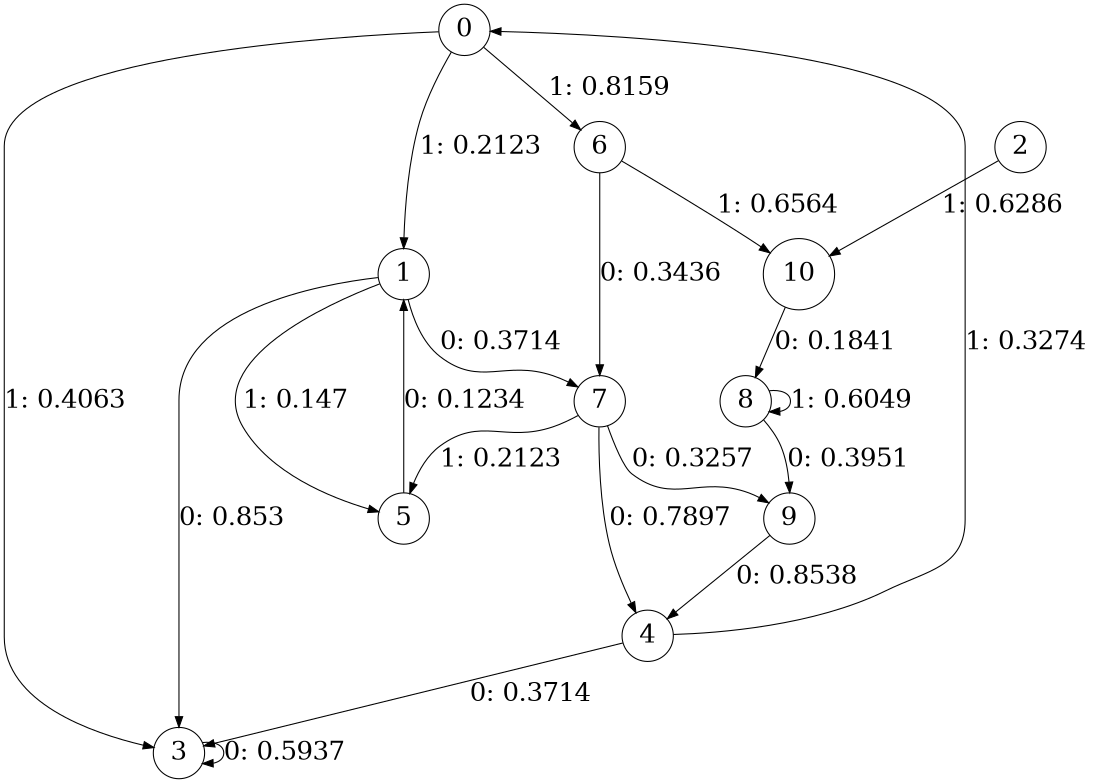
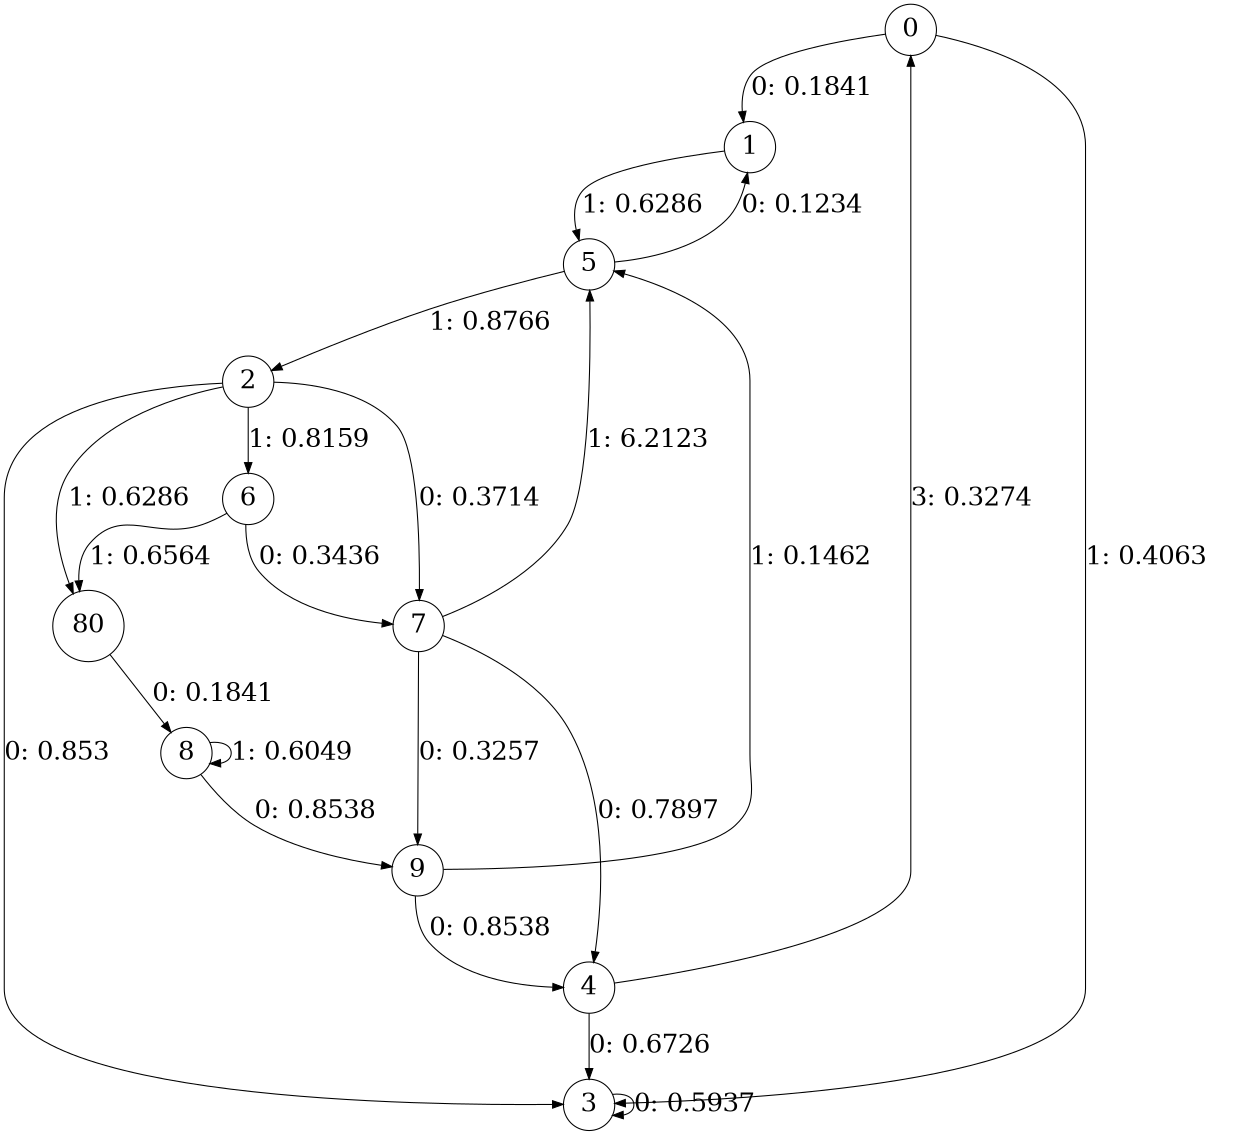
(528, 85) -> (248, 435)
(492, 147) -> (823, 88)
(799, 274) -> (88, 626)
none -> (421, 312)
(1038, 343) -> (983, 499)
(470, 371) -> (405, 440)
(312, 401) -> (654, 206)
(179, 432) -> (4, 900)
(512, 460) -> (659, 440)
(860, 460) -> (327, 812)
none -> (750, 667)
(542, 694) -> (662, 1046)
